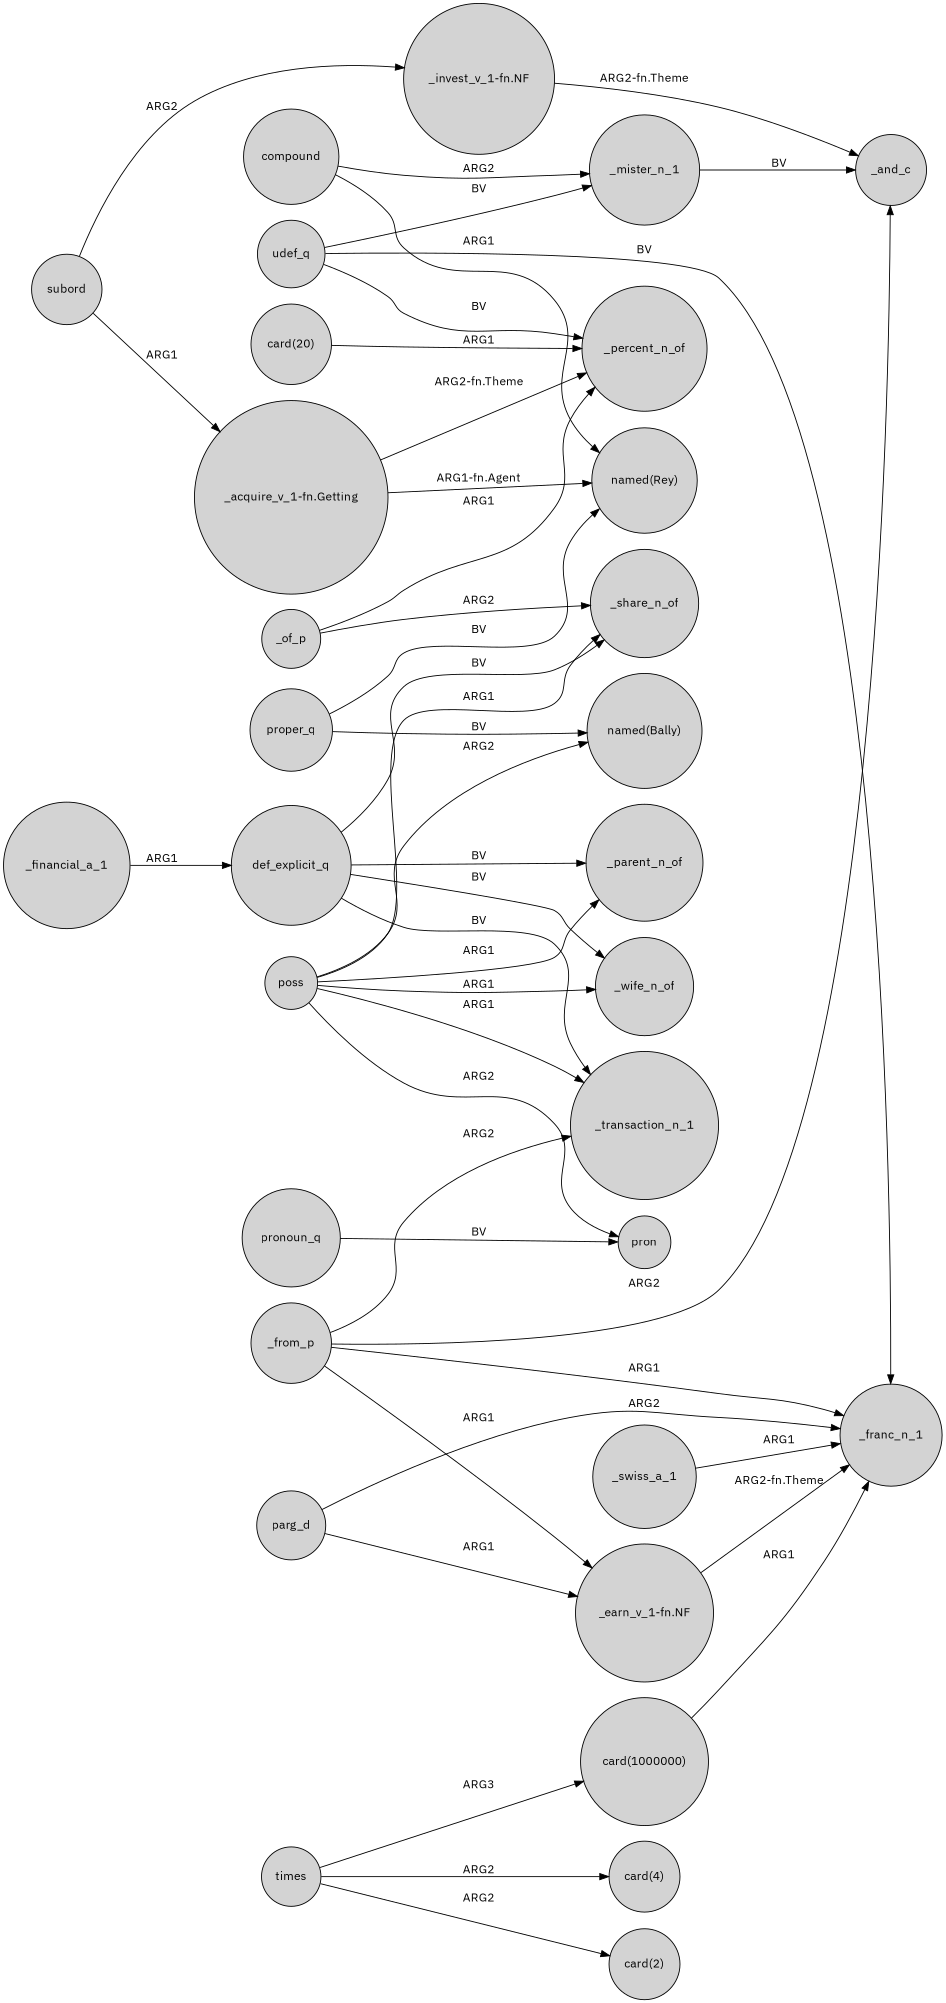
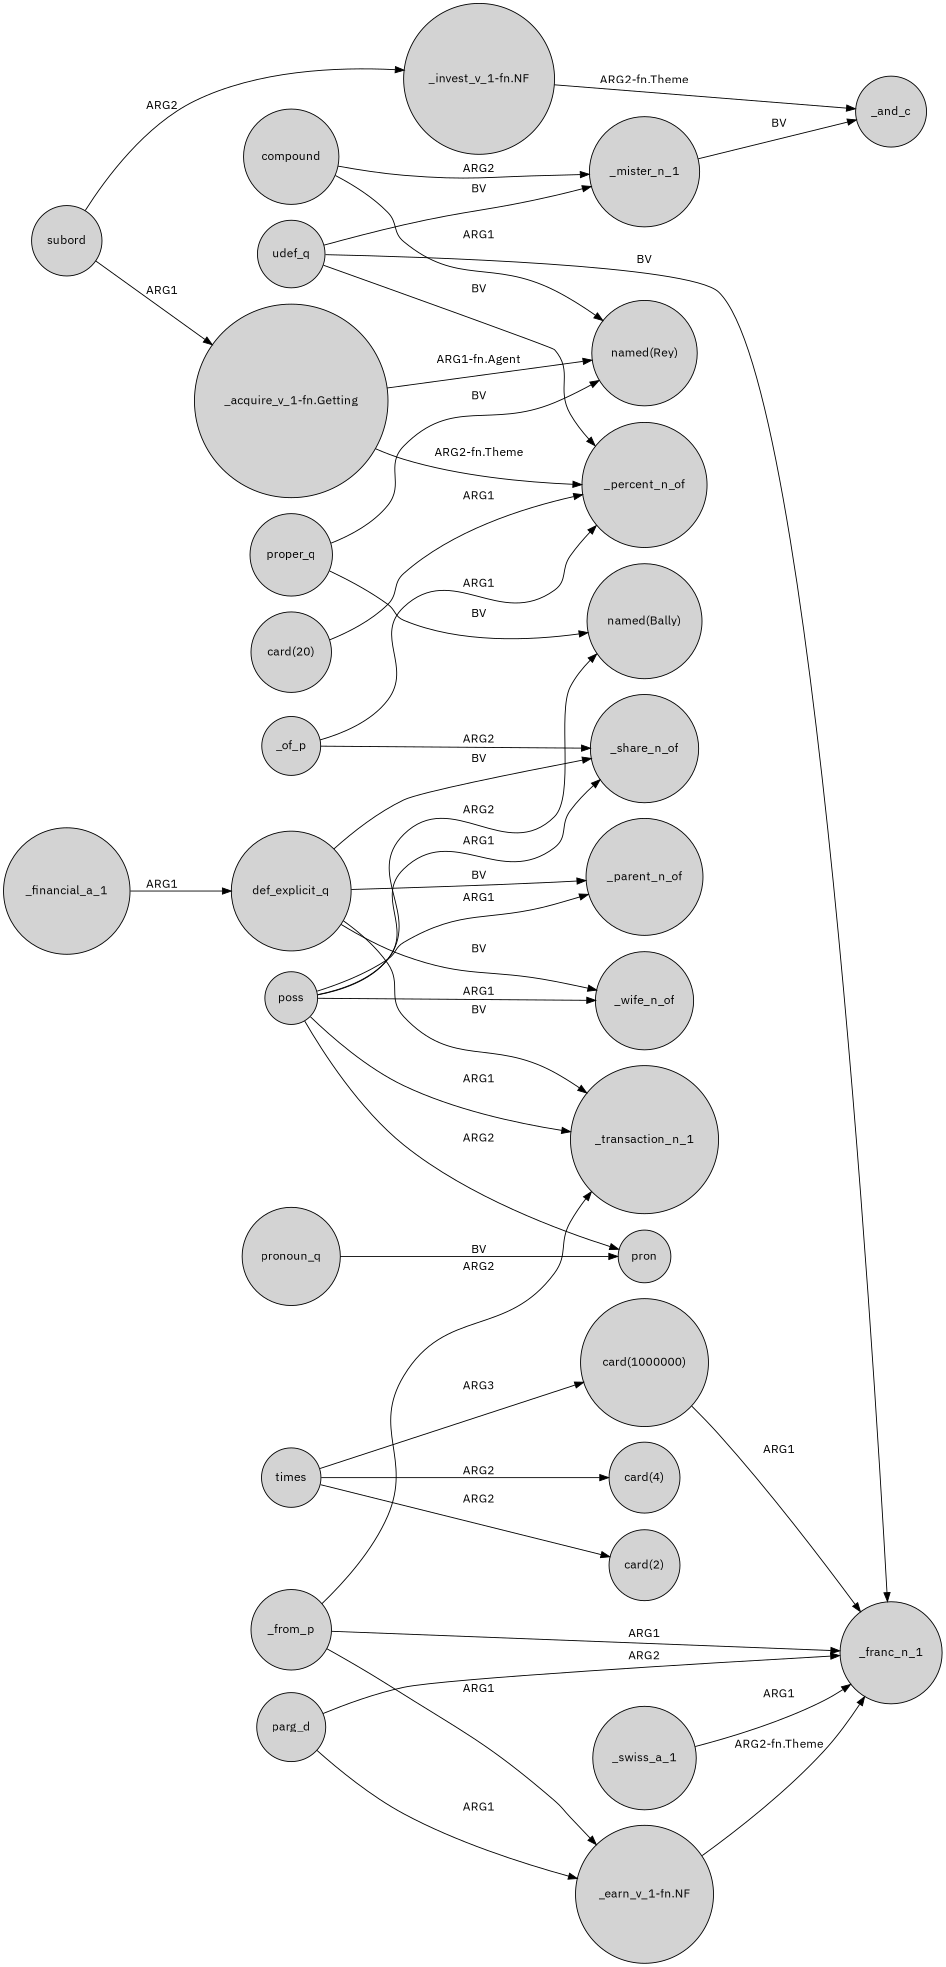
(836, 961) -> none
